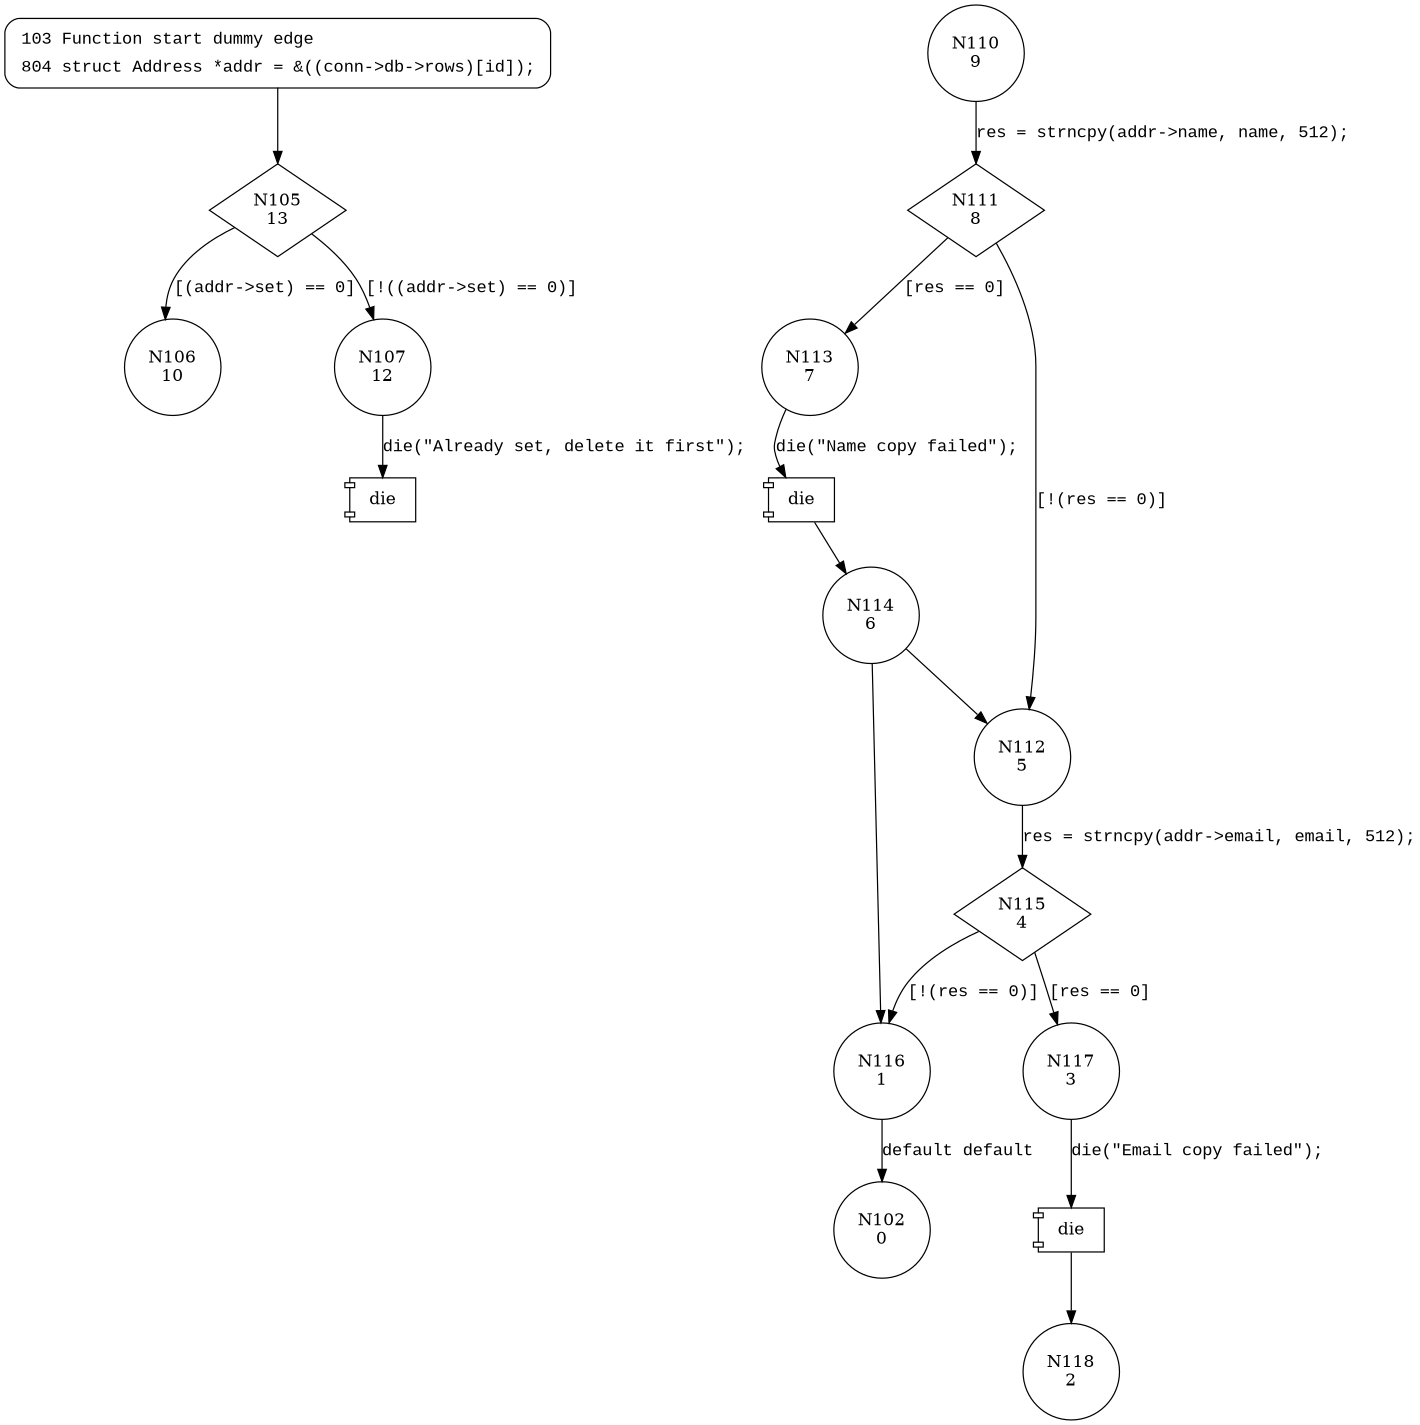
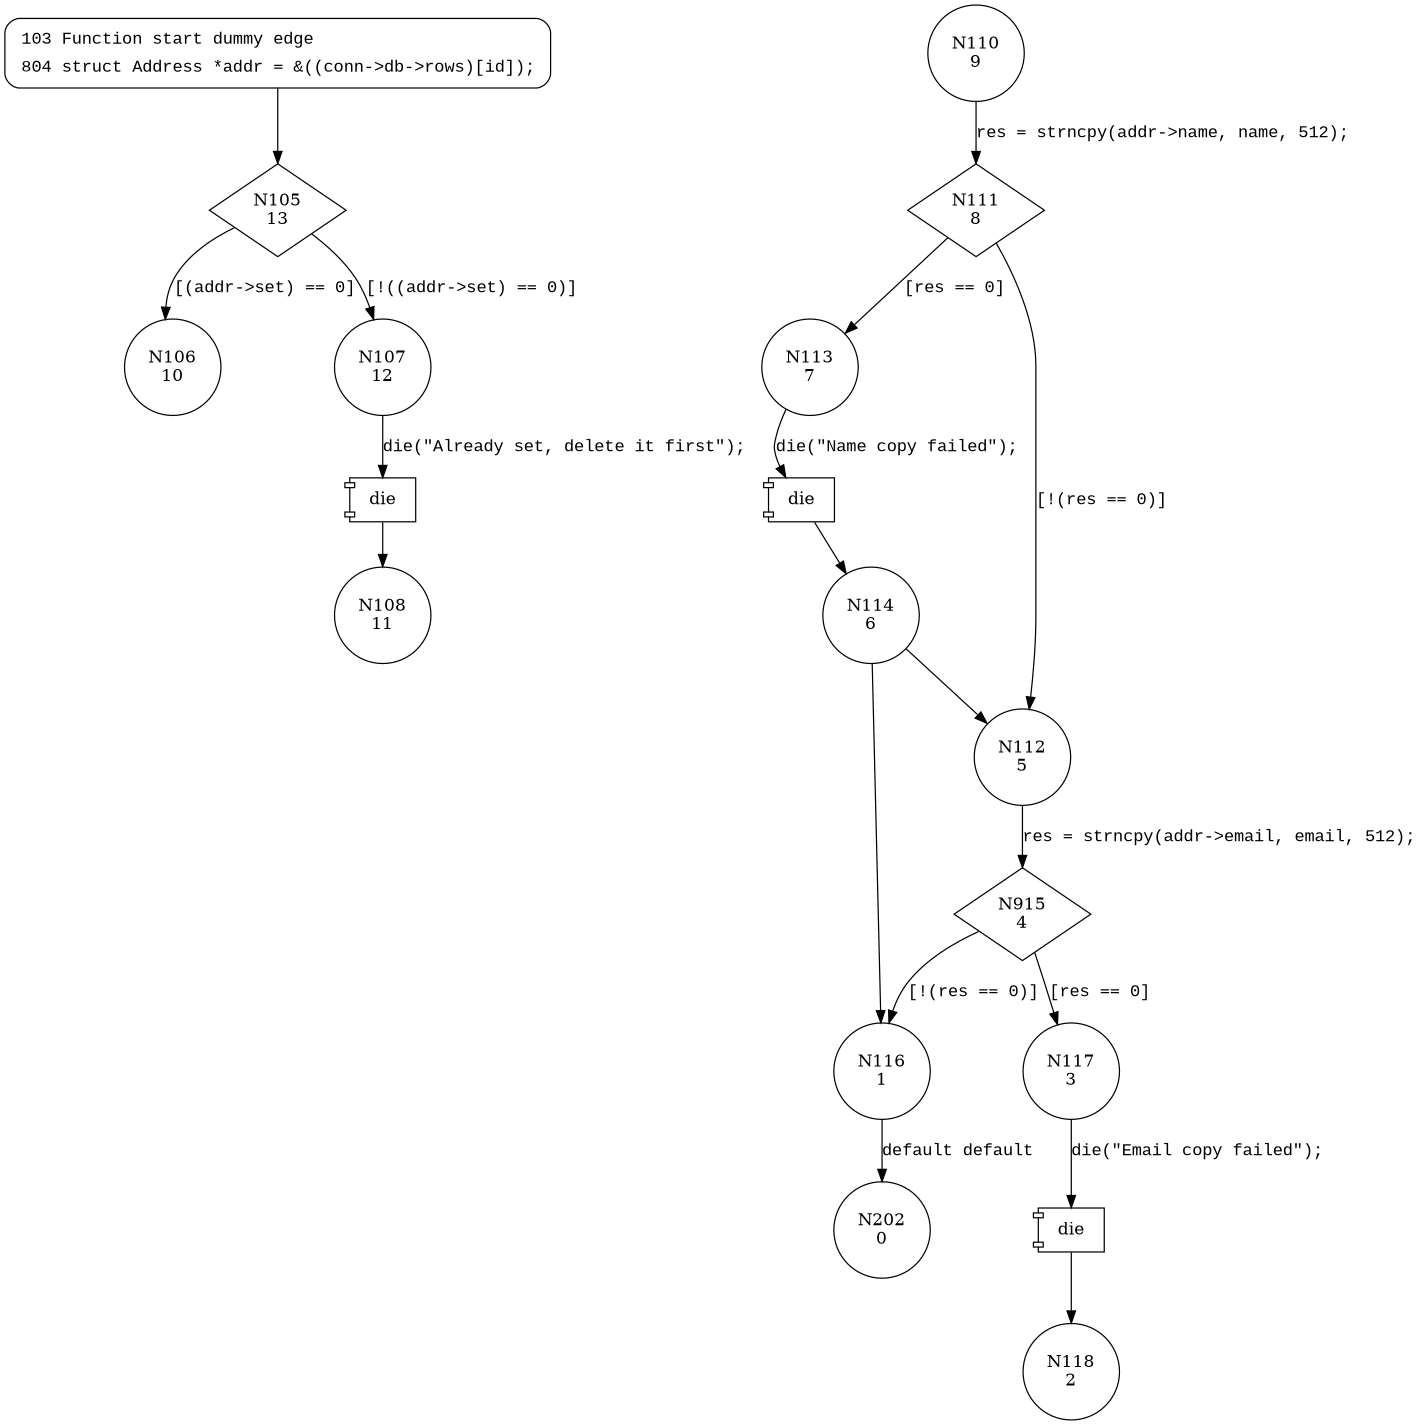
none -> (383, 615)
(1022, 914) -> (1022, 914)
(882, 1230) -> (882, 1230)
